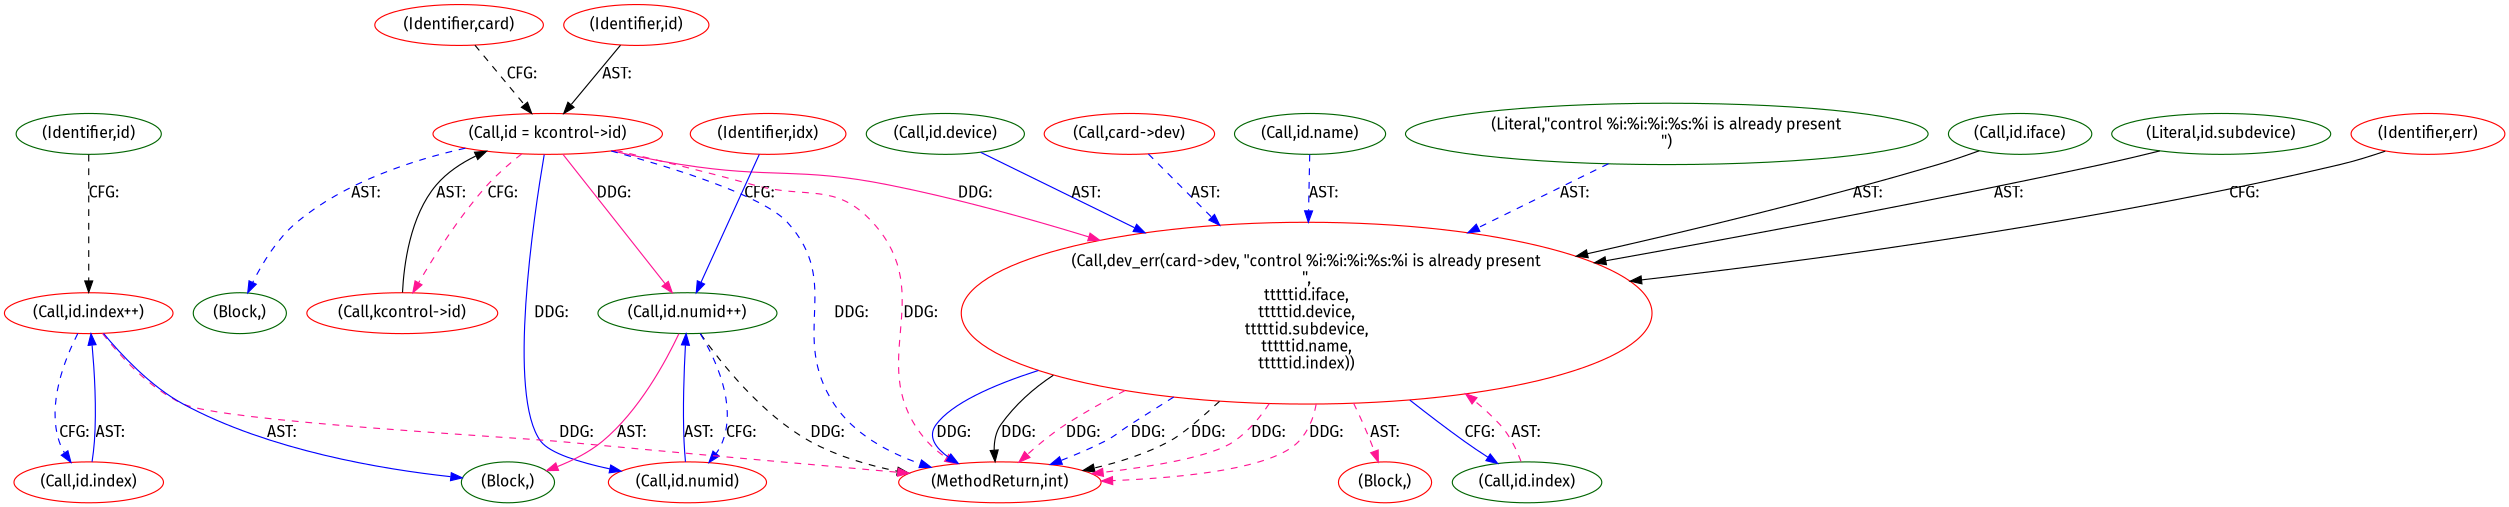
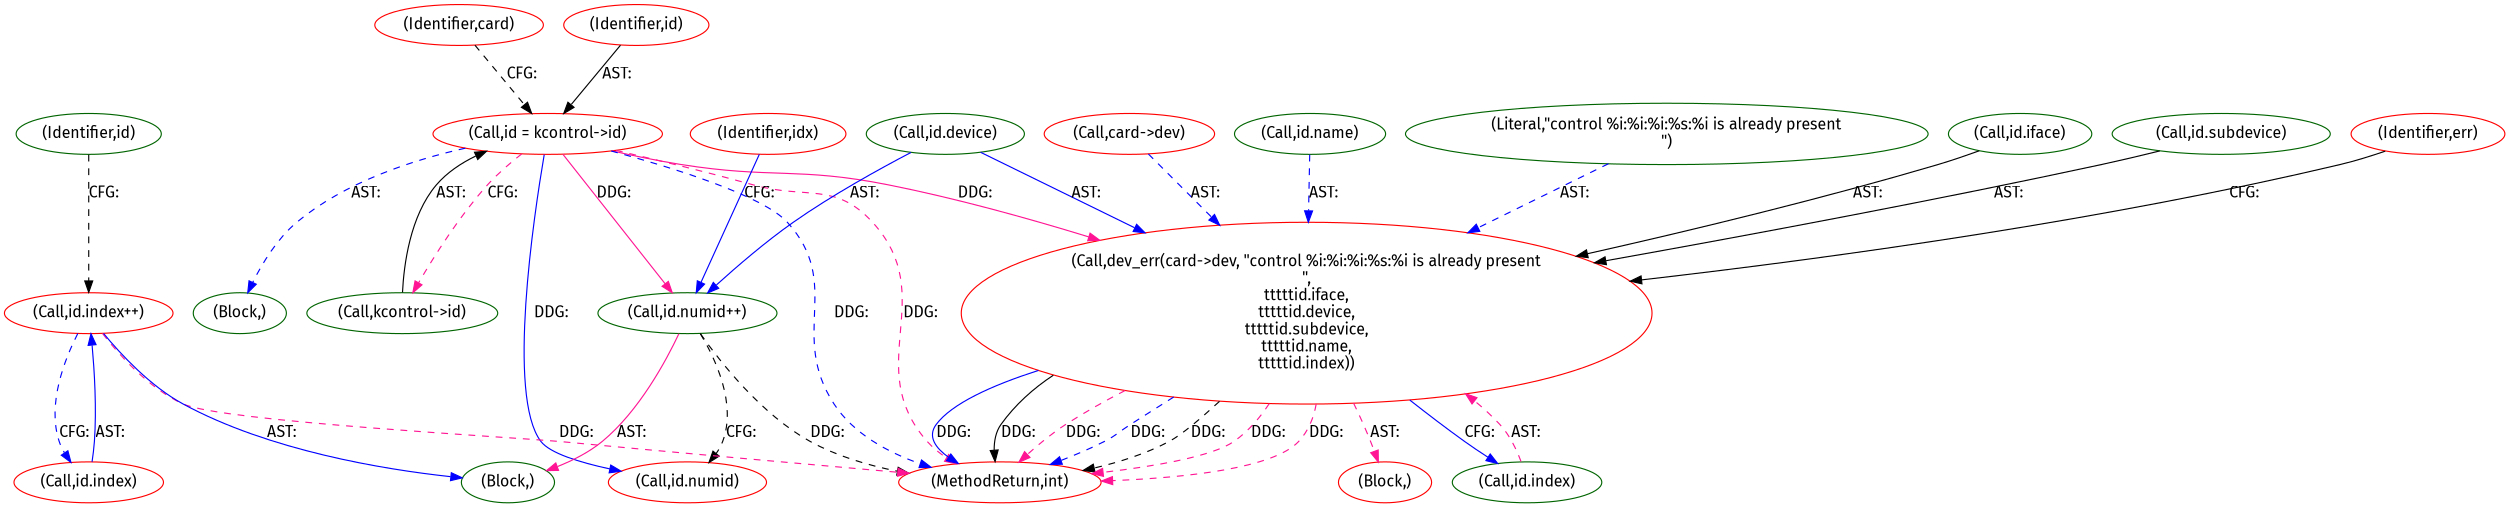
(2221, 134) -> (2221, 134)
(402, 313) -> (402, 313)
(725, 392) -> (725, 392)
(683, 404) -> (809, 212)
